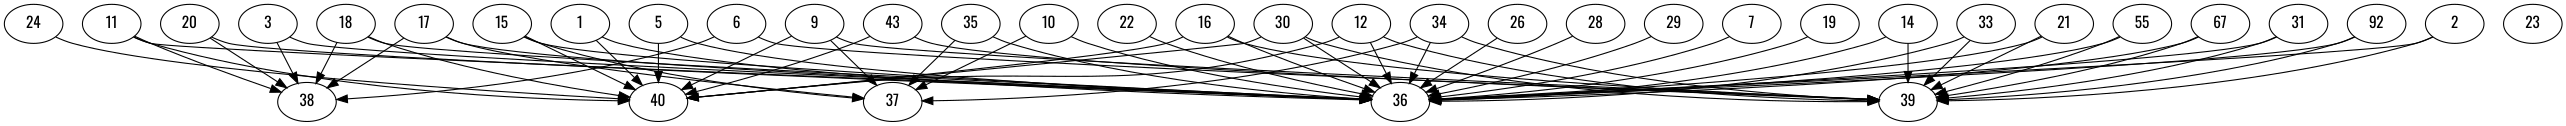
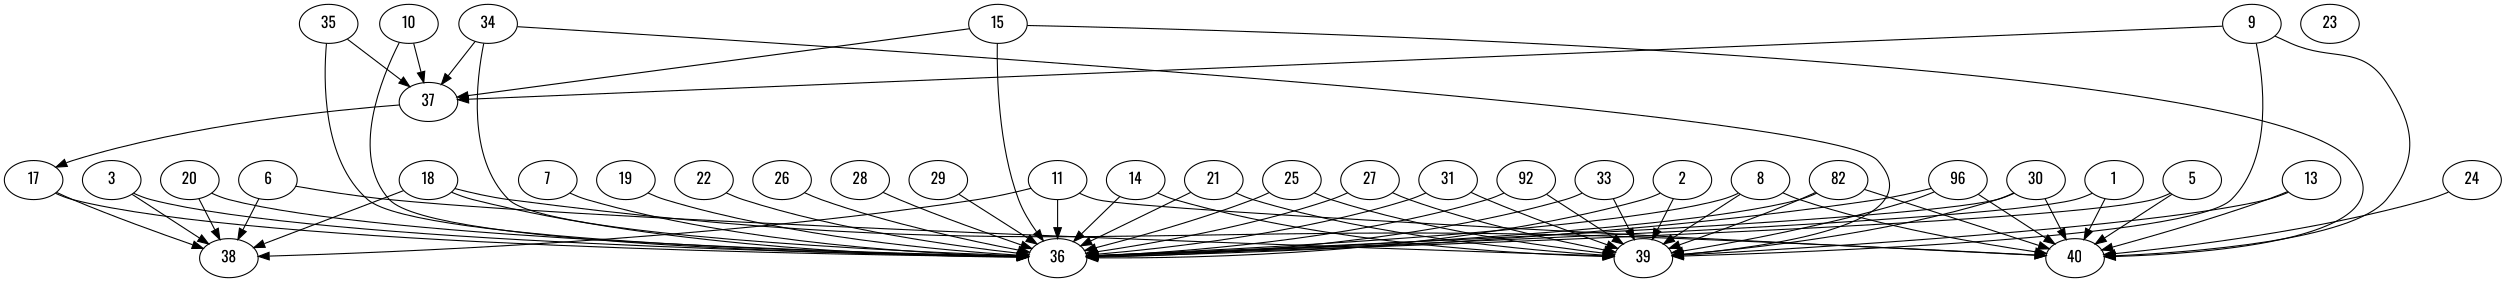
(893, 24) -> (2312, 180)
(1205, 24) -> (1958, 180)
(1361, 24) -> (1839, 180)
(2142, 24) -> (1292, 180)
(2220, 24) -> (1370, 180)
(648, 75) -> (231, 125)
none -> (1761, 180)
